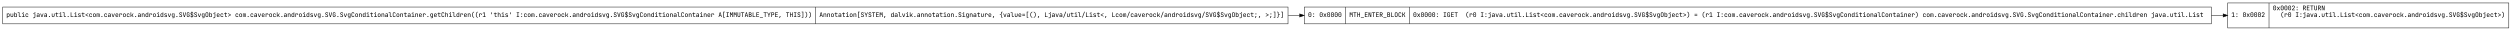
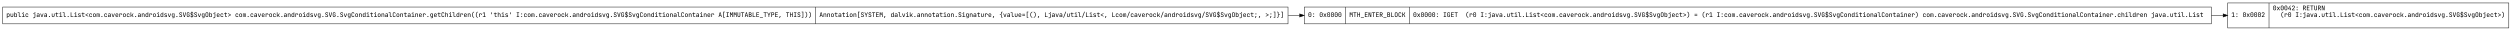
(2303, 8) -> (2303, 8)
